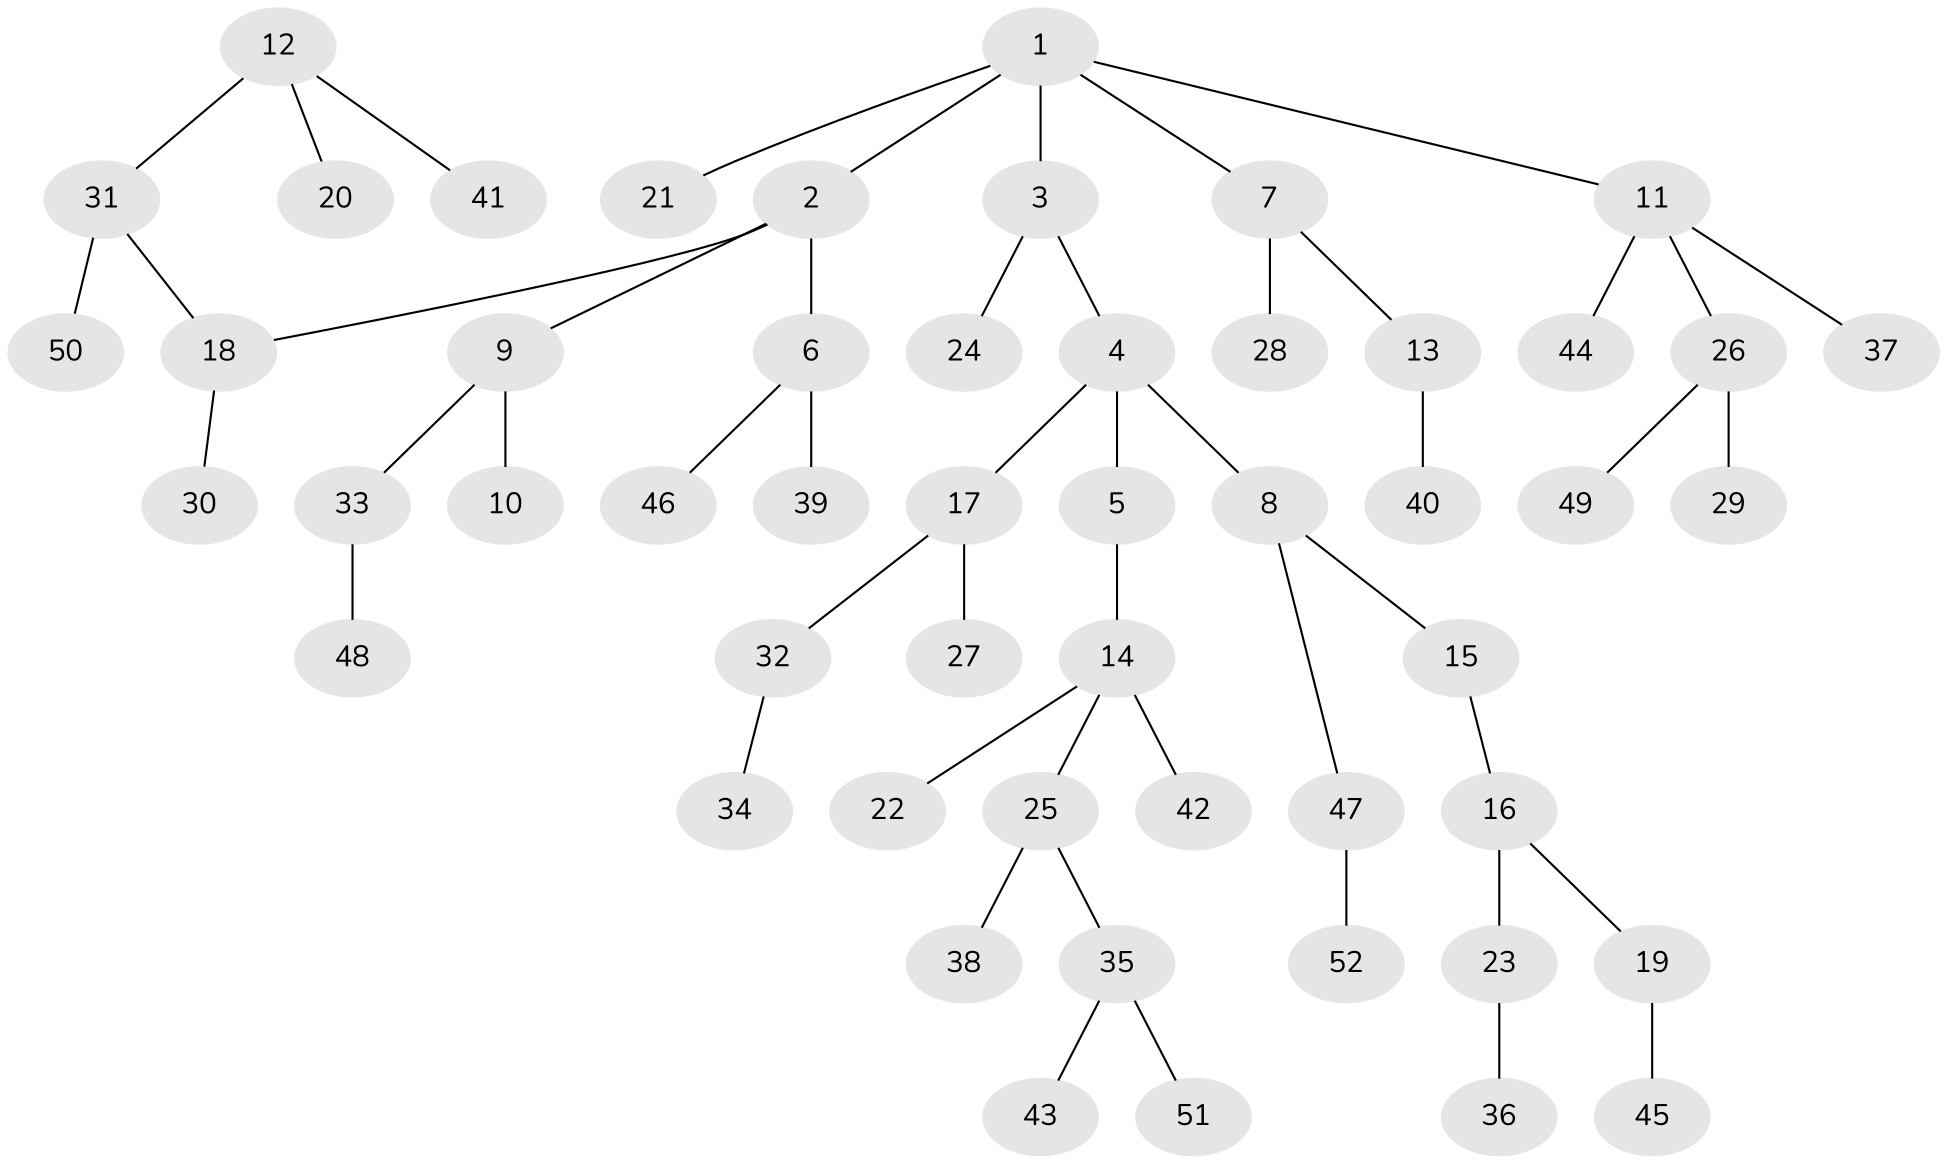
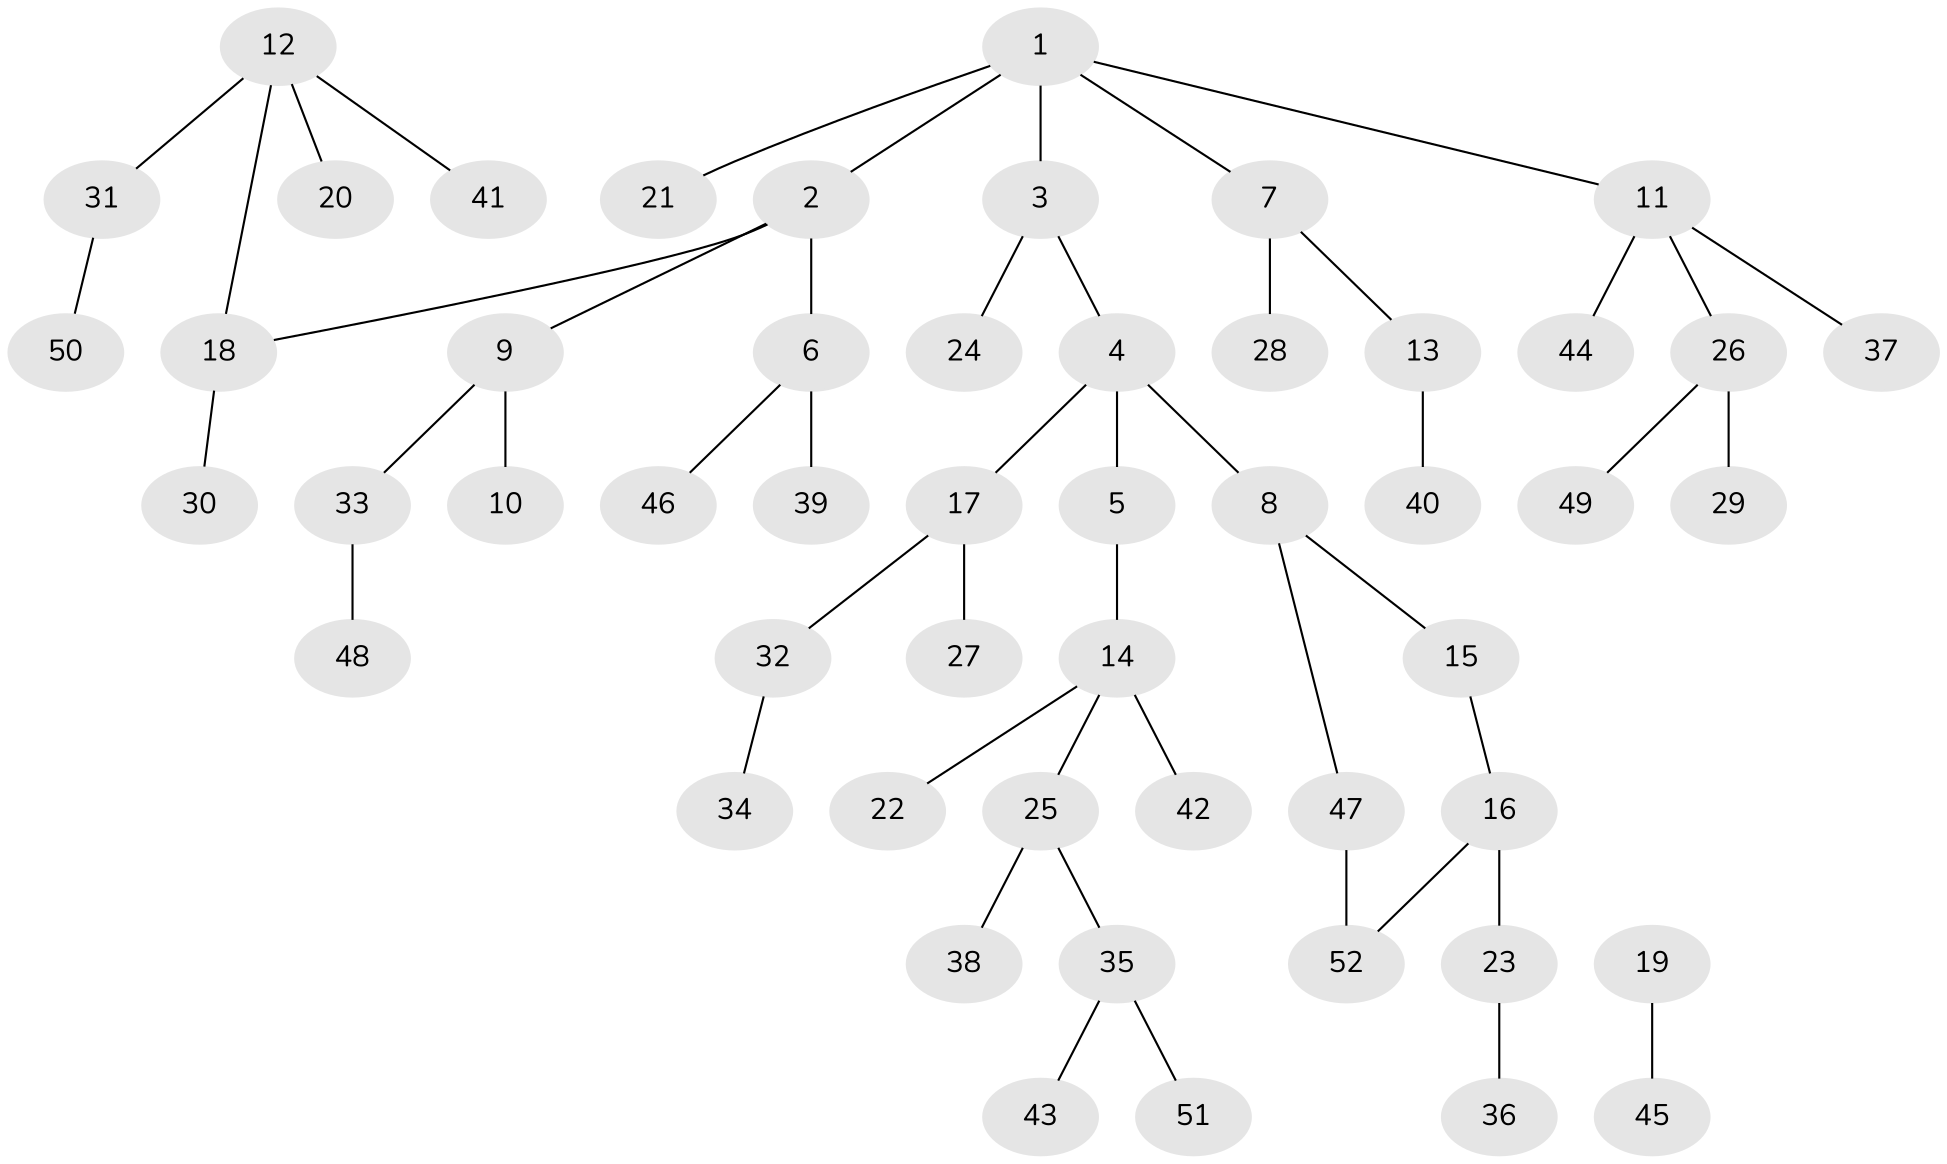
(160, 276) -> (248, 200)
(1575, 887) -> (1423, 887)
